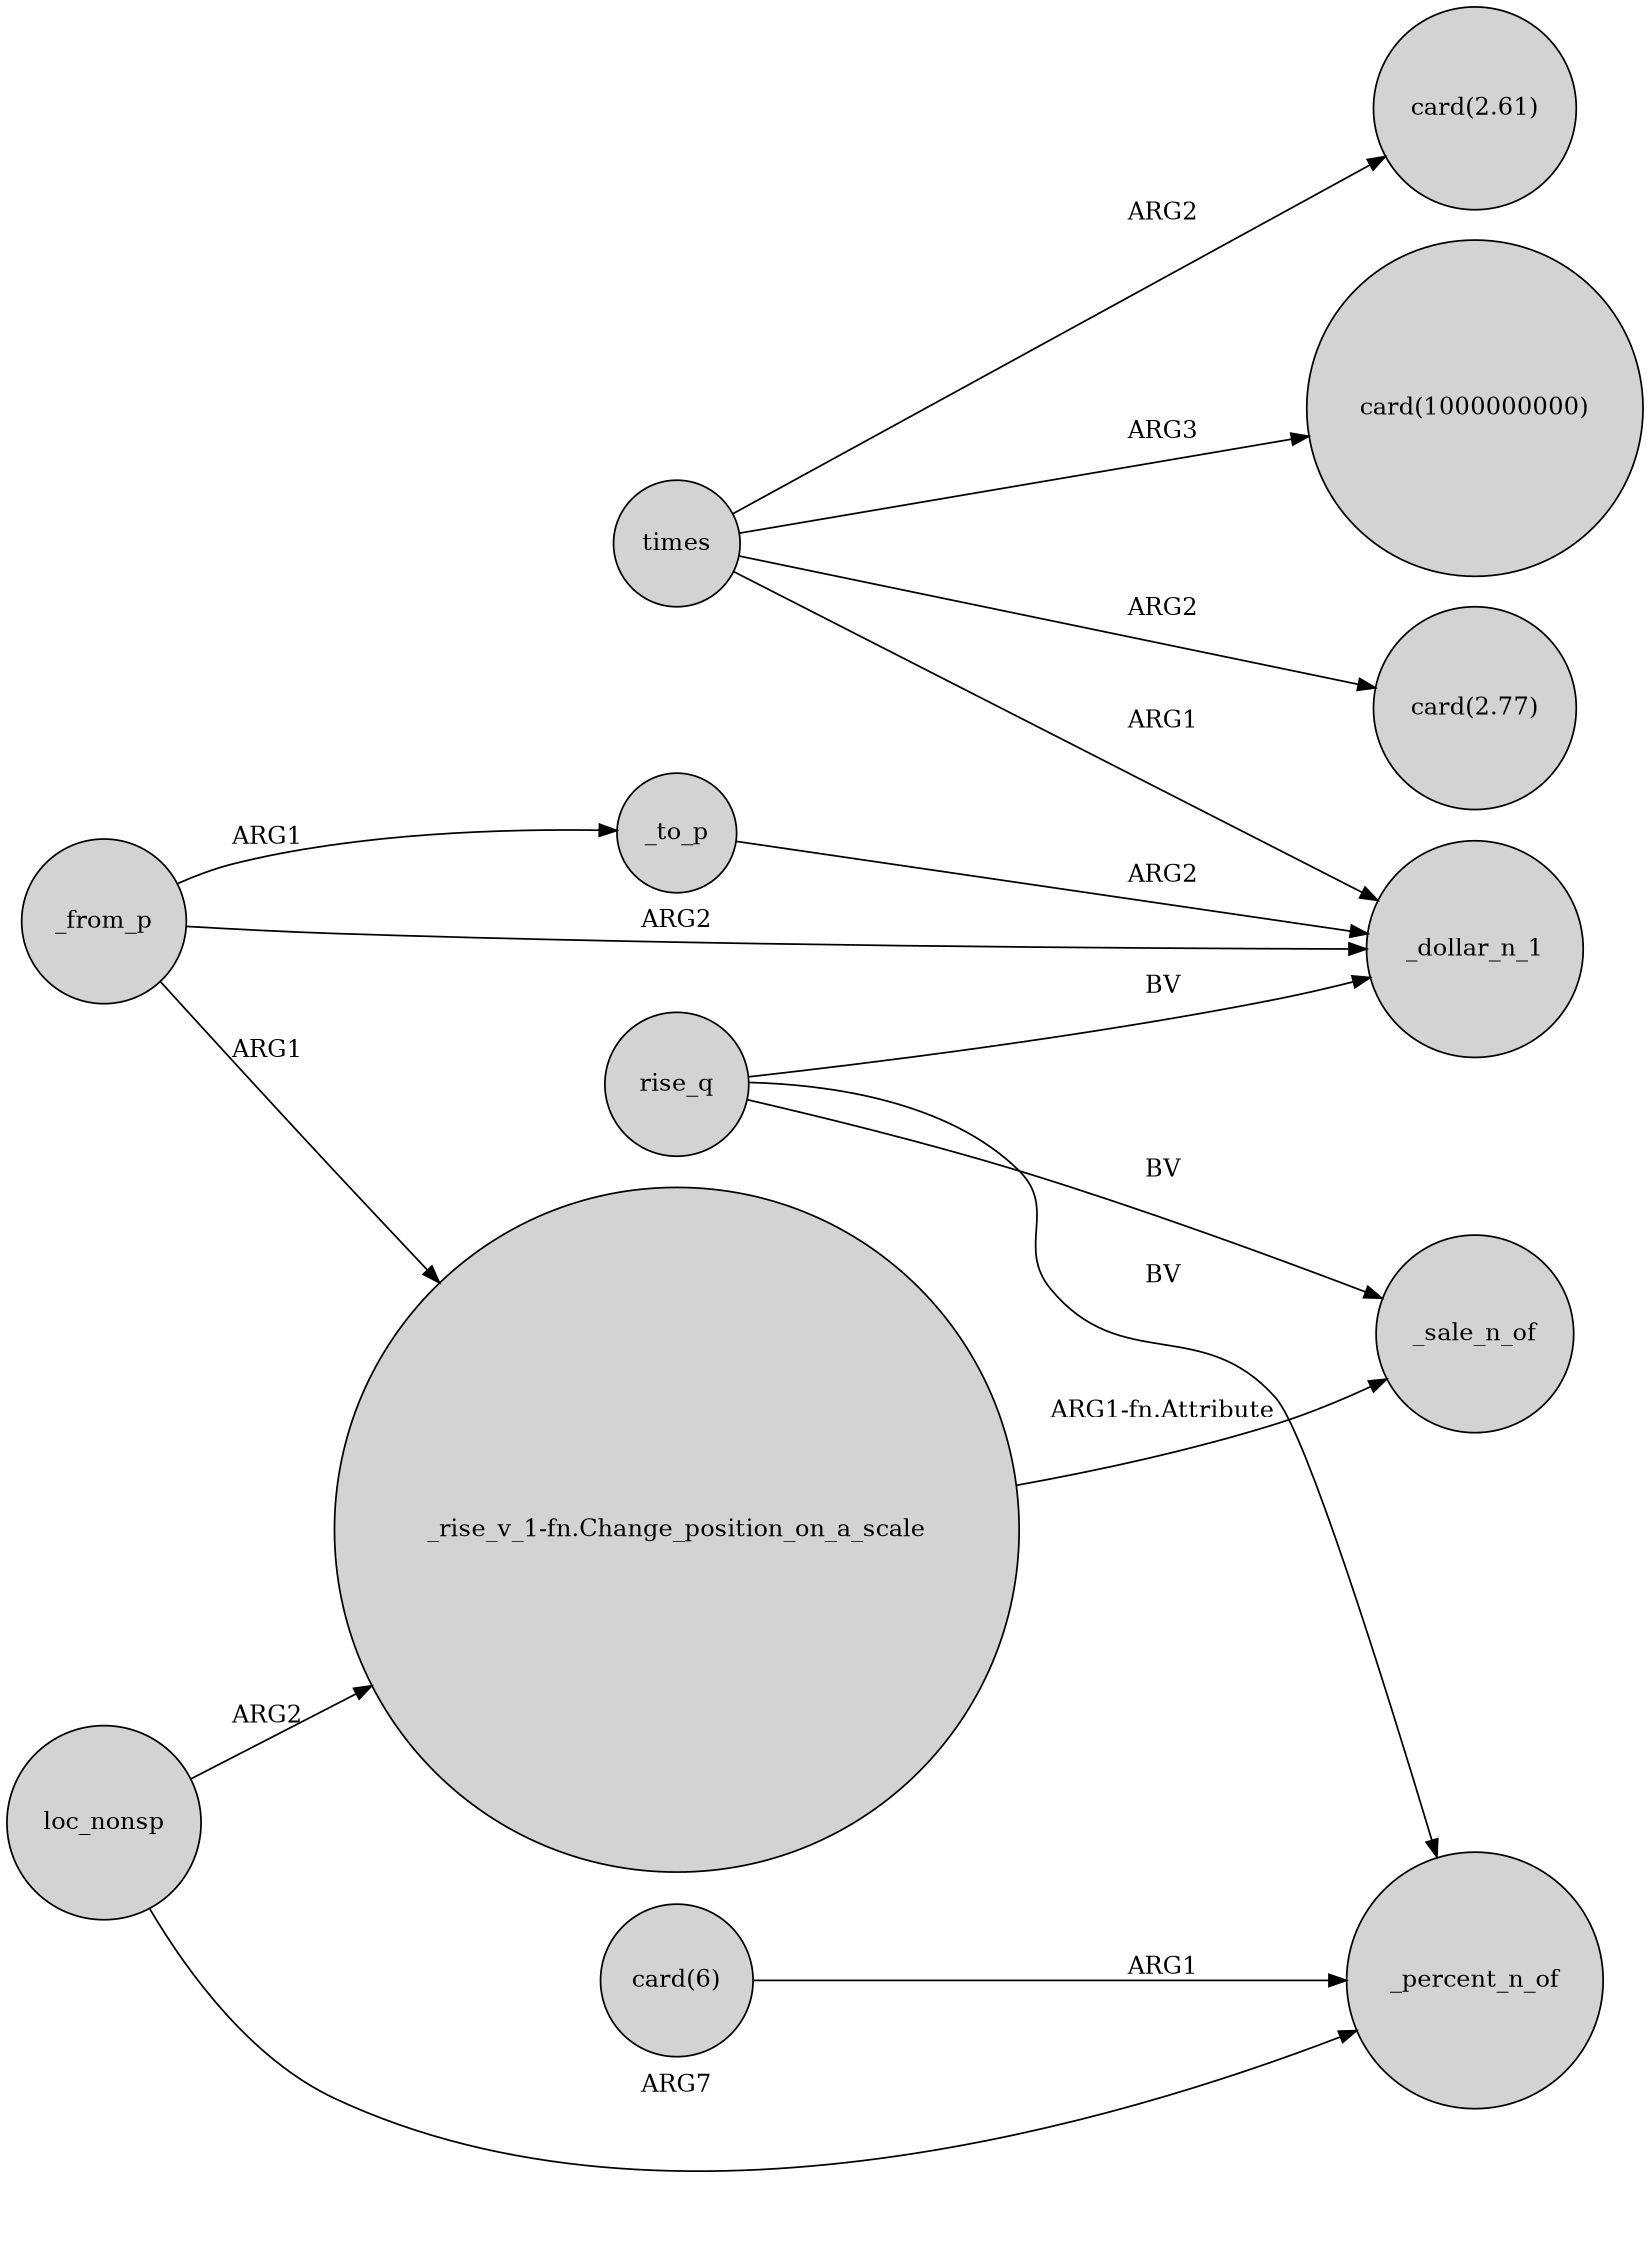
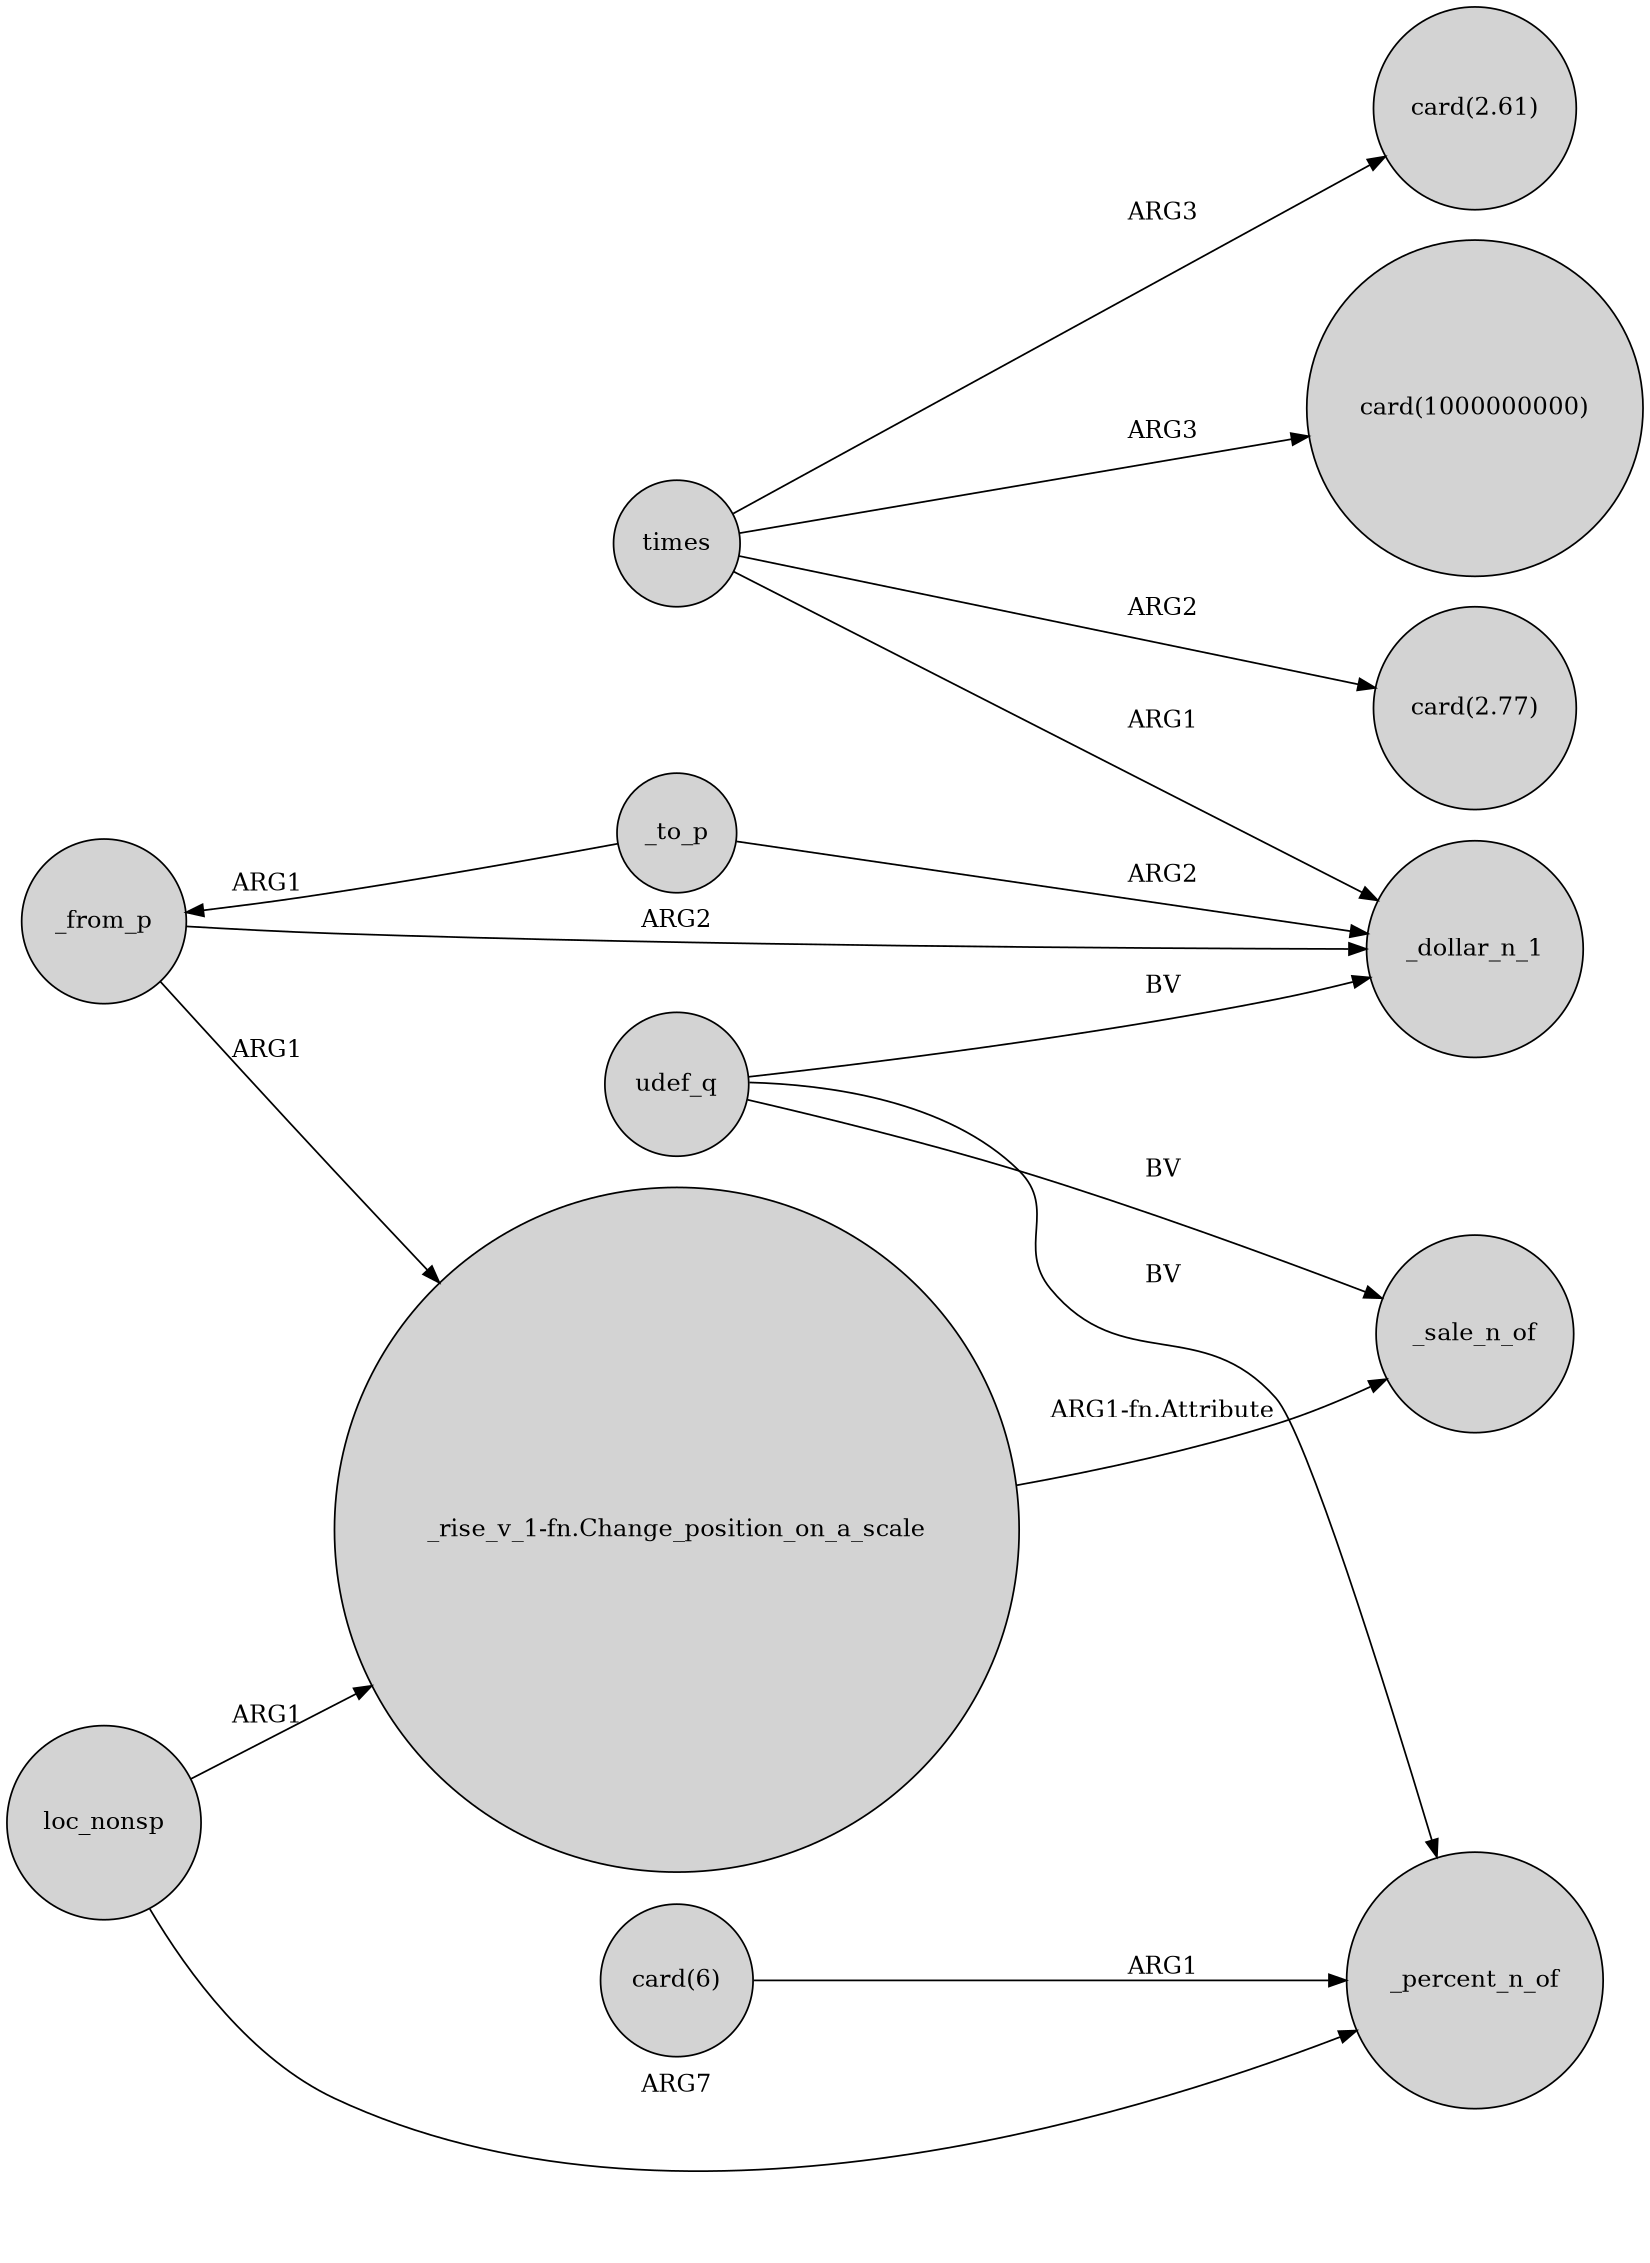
(1163, 213) -> (1163, 213)
(386, 839) -> (411, 880)
(677, 1084) -> (677, 1084)
(268, 1716) -> (268, 1716)
